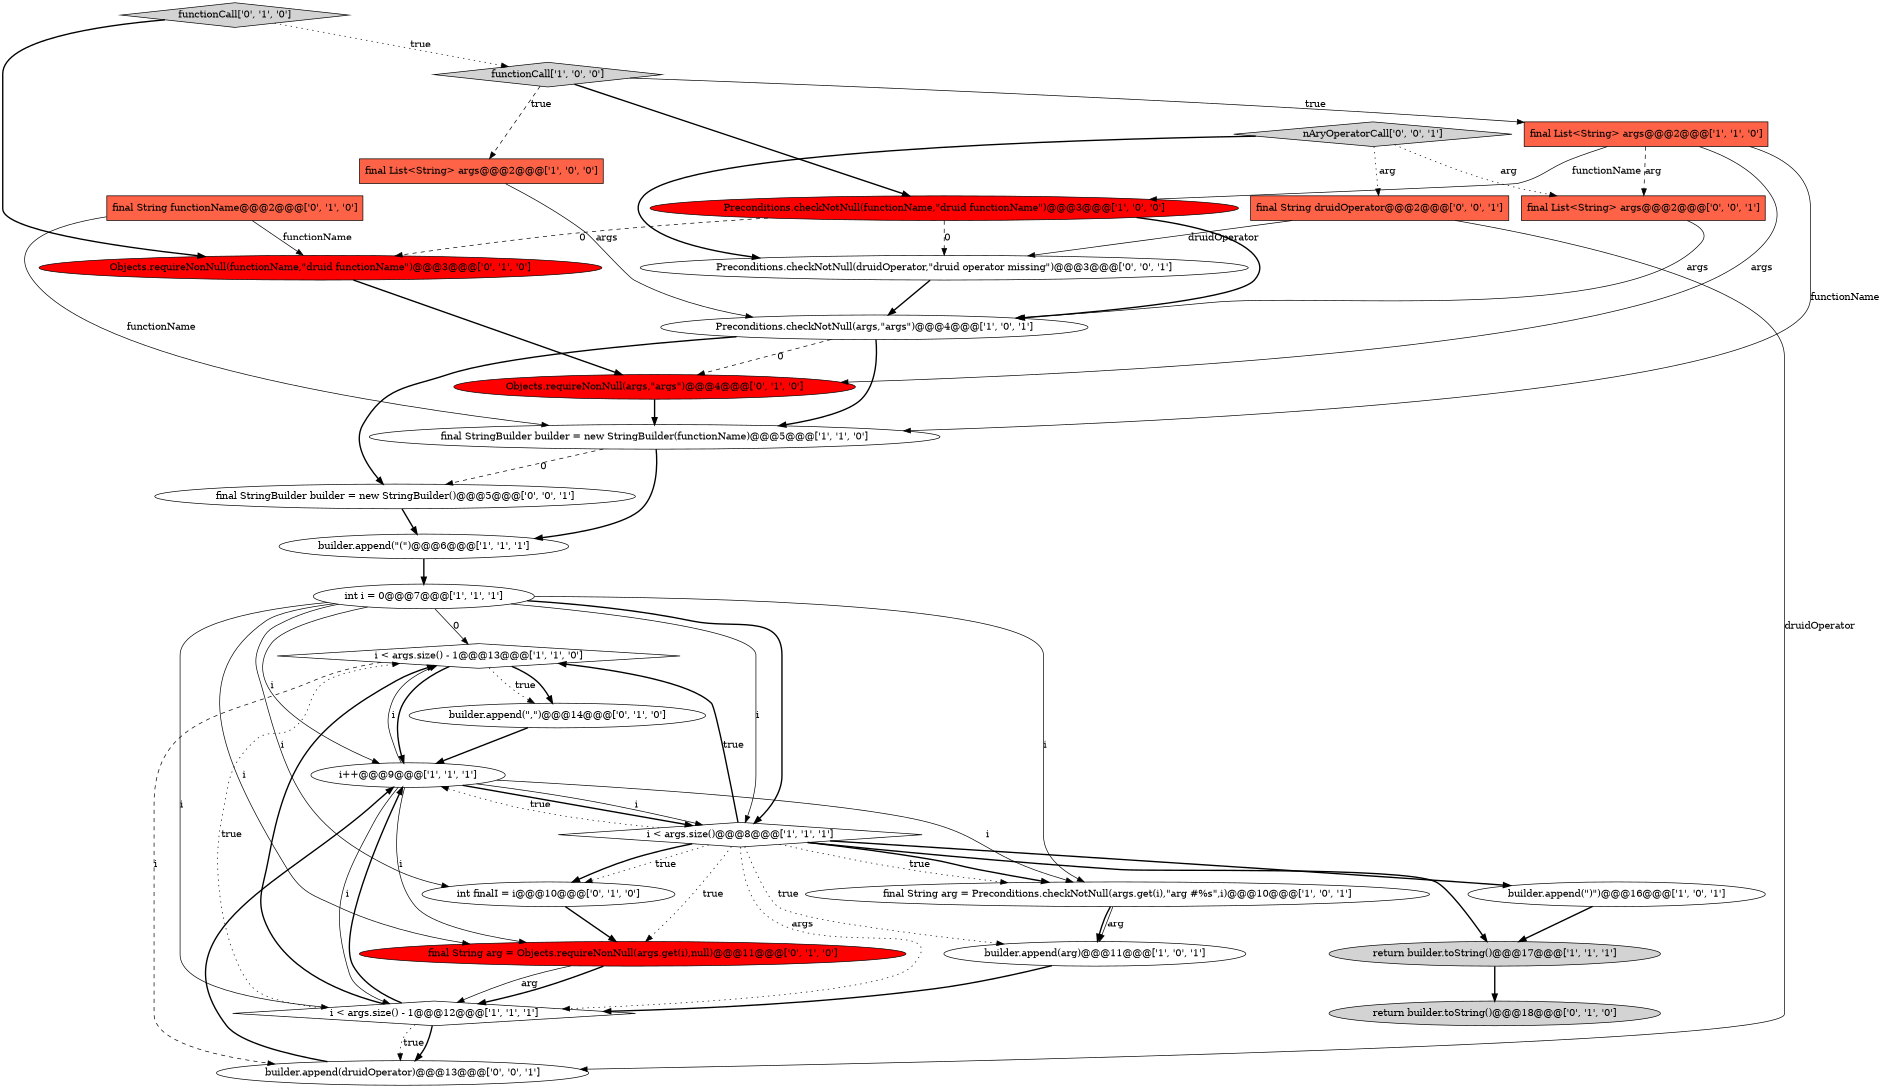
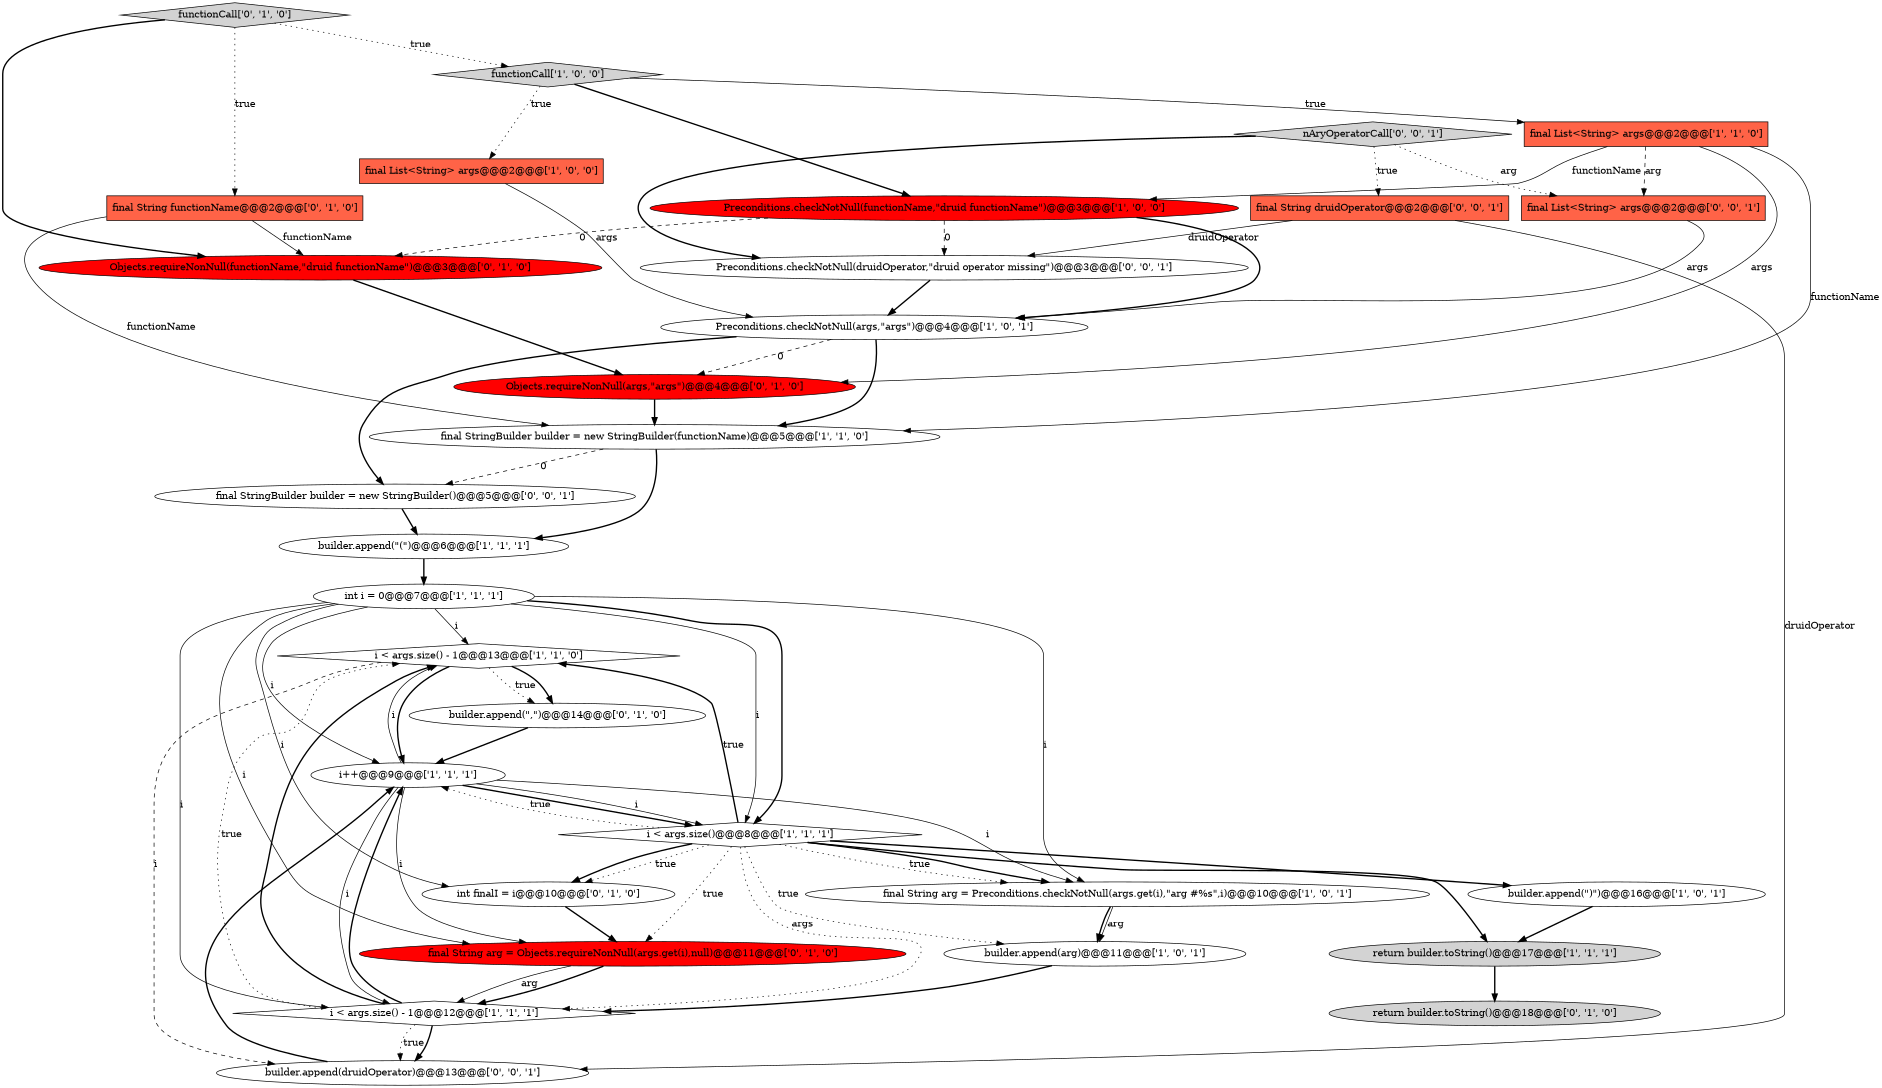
none -> (235, 108)
(517, 120) -> (517, 120)
(1388, 171) -> (1388, 171)
(456, 626) -> (456, 626)
